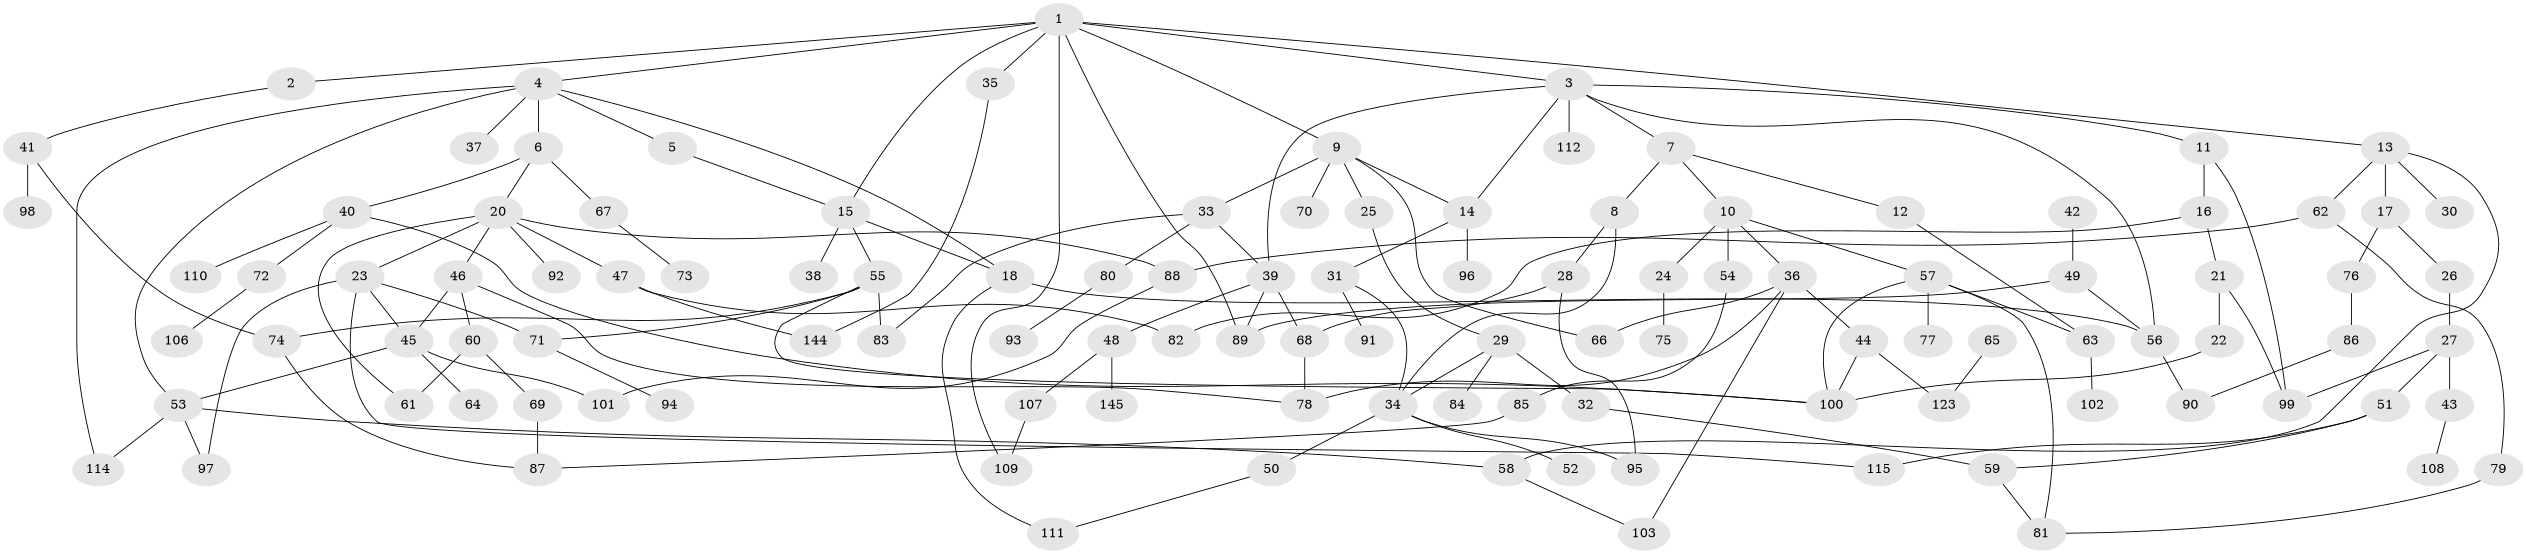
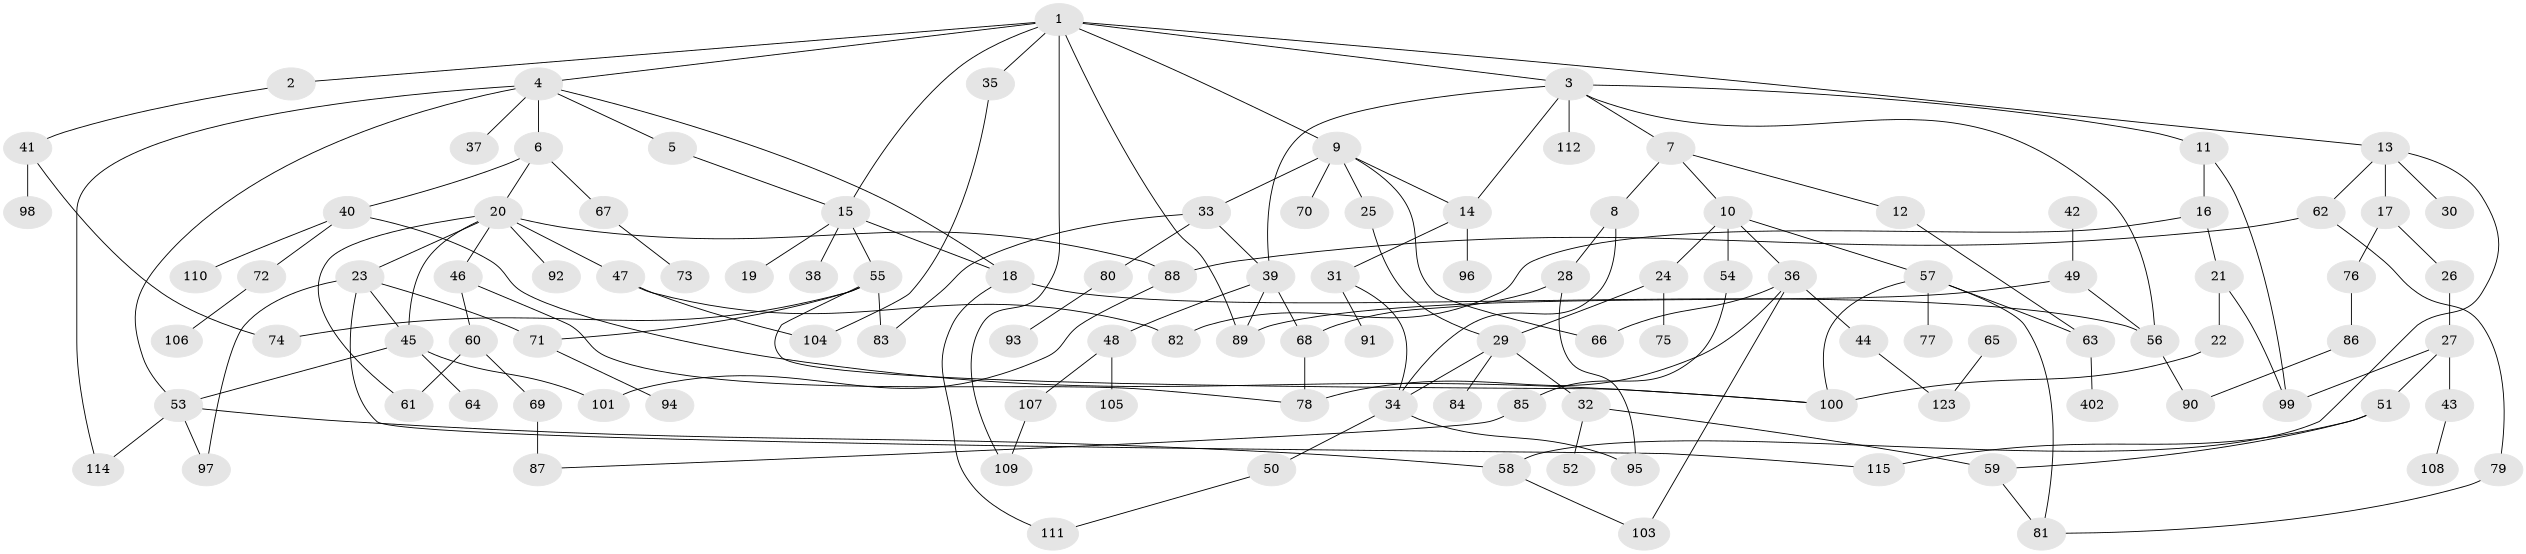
none -> (749, 277)
none -> (1589, 308)
(434, 309) -> (426, 261)
(815, 341) -> (815, 341)
(1848, 373) -> none
(1112, 405) -> (1112, 405)
(2092, 405) -> (2092, 405)
(385, 440) -> none
(1504, 443) -> (1579, 437)
